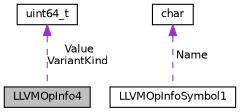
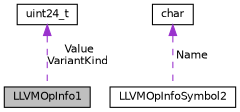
(47, 14) -> (47, 14)
(47, 97) -> (47, 97)
(173, 97) -> (173, 97)
